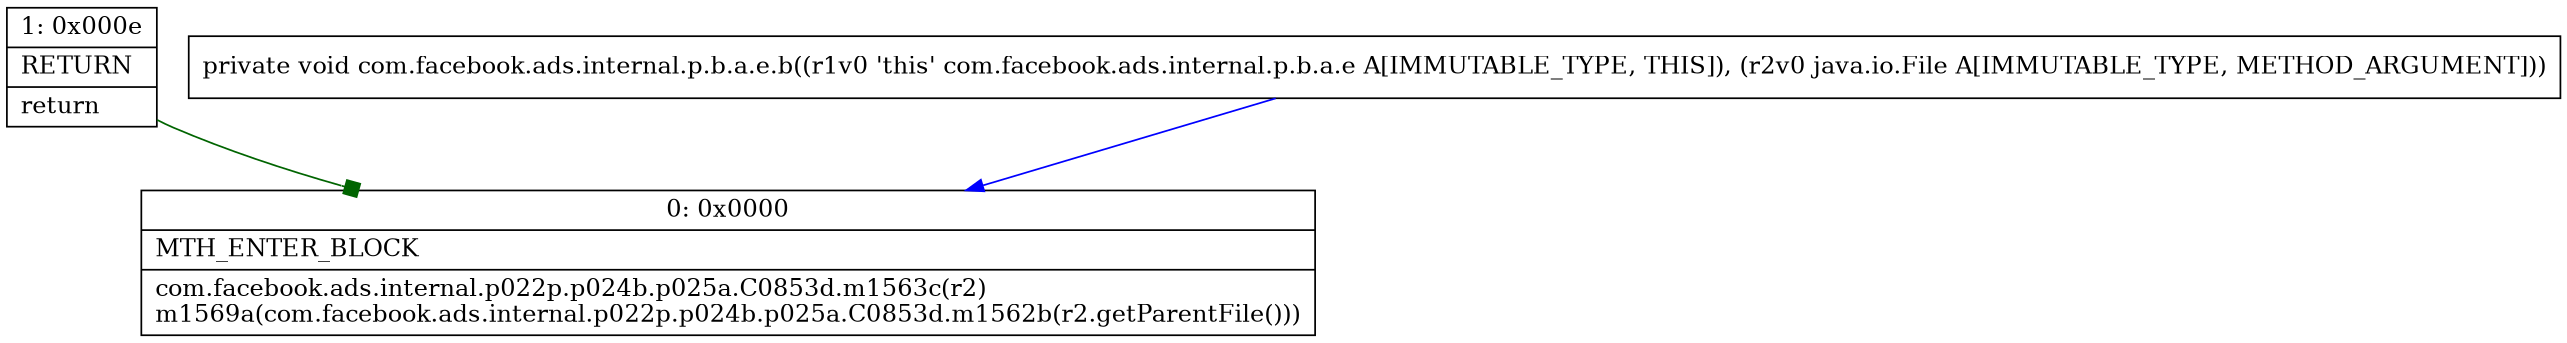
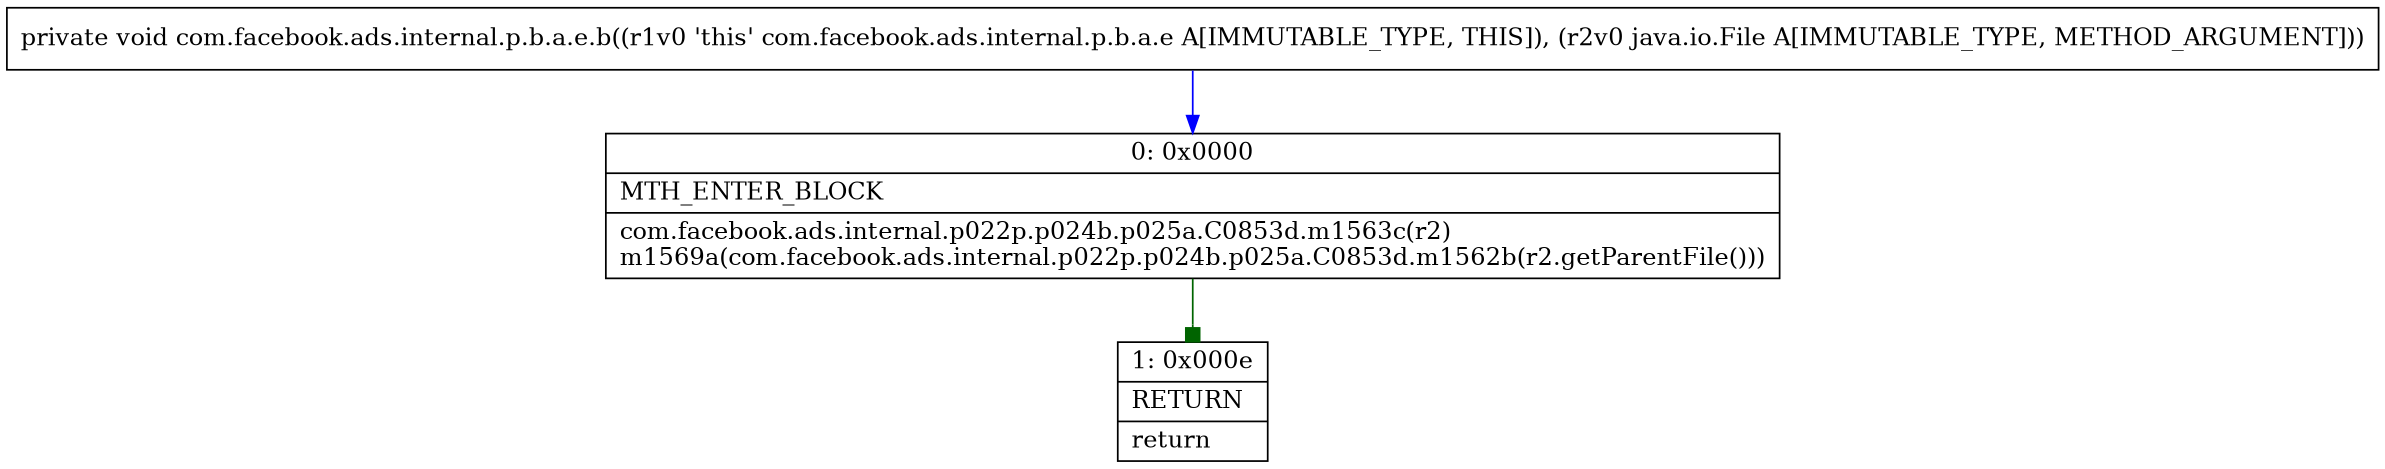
(248, 156) -> (1193, 302)
